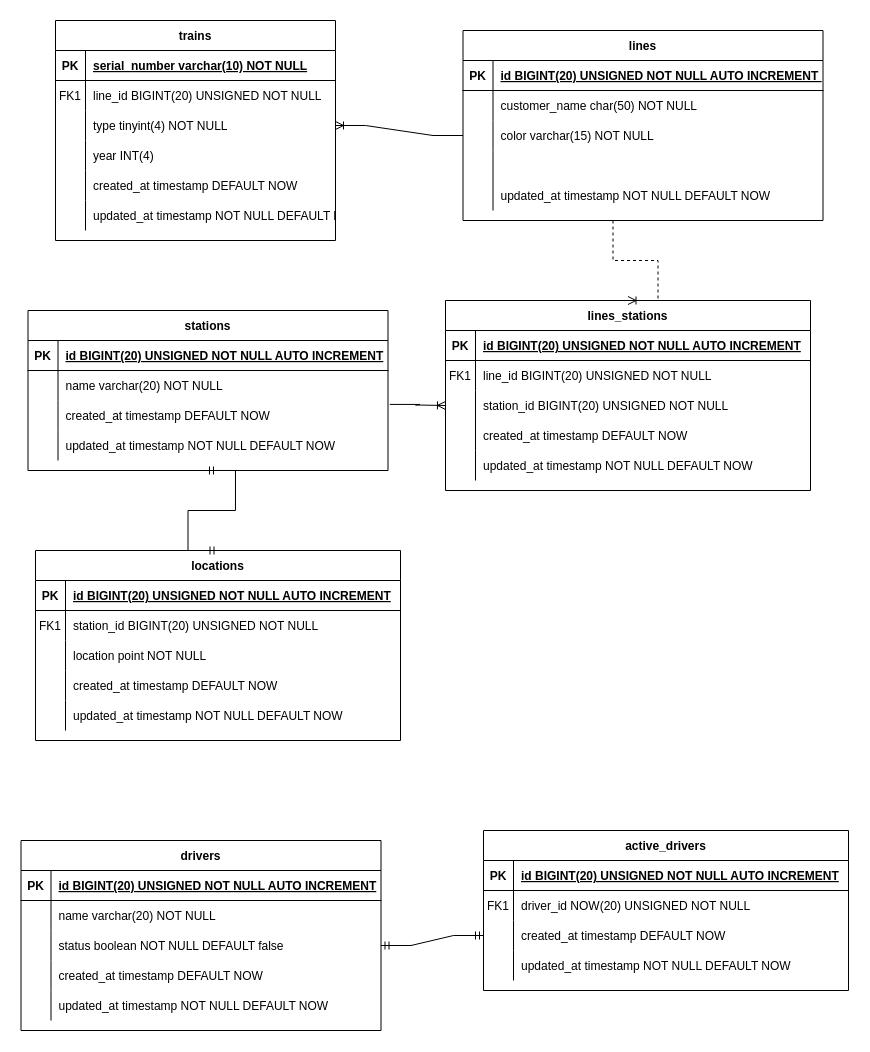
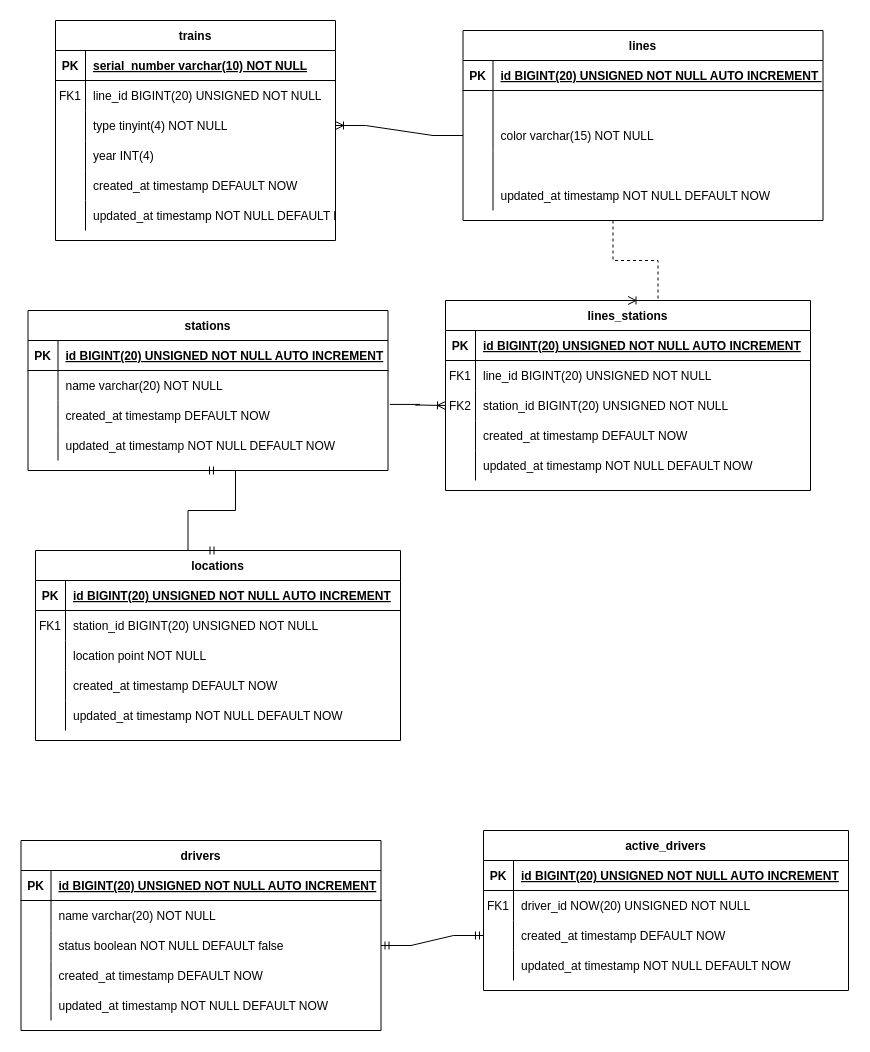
(658, 106) -> none
none -> (461, 406)
